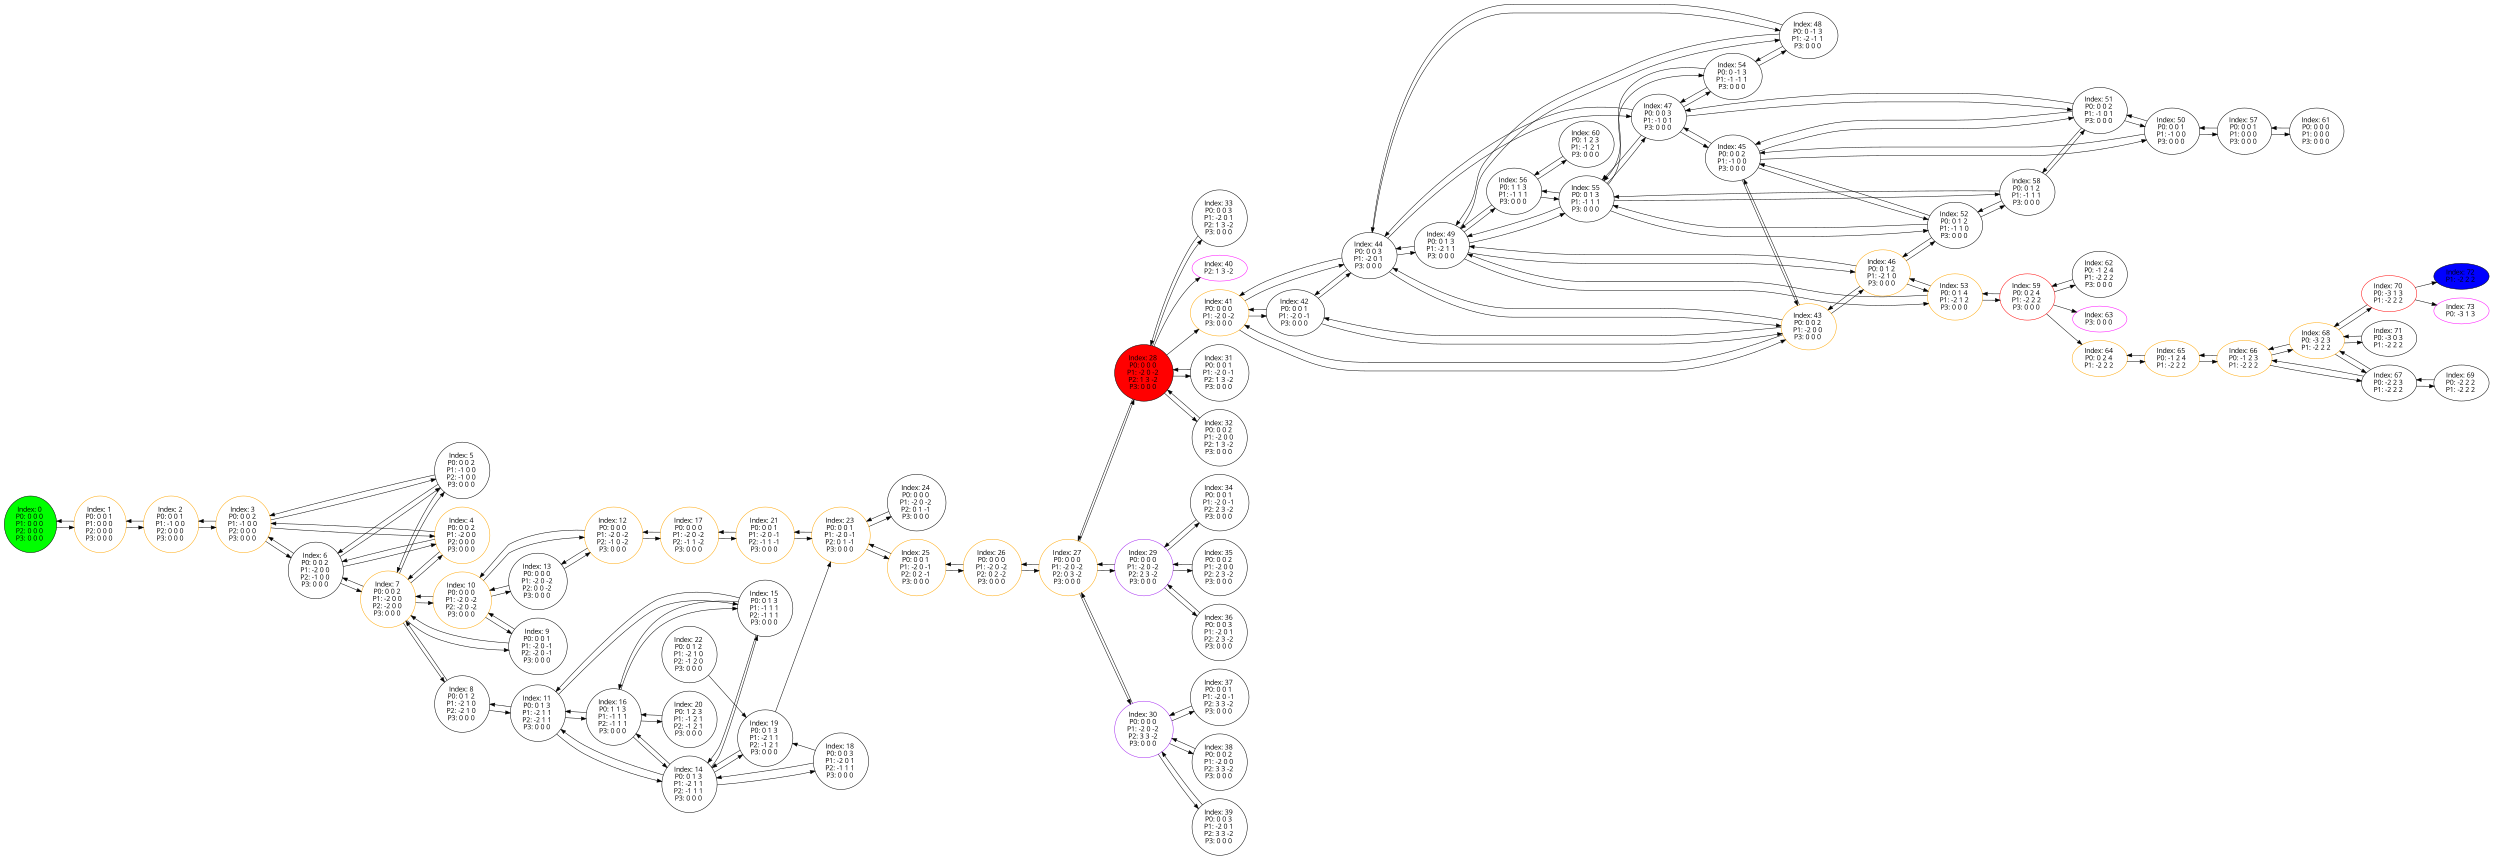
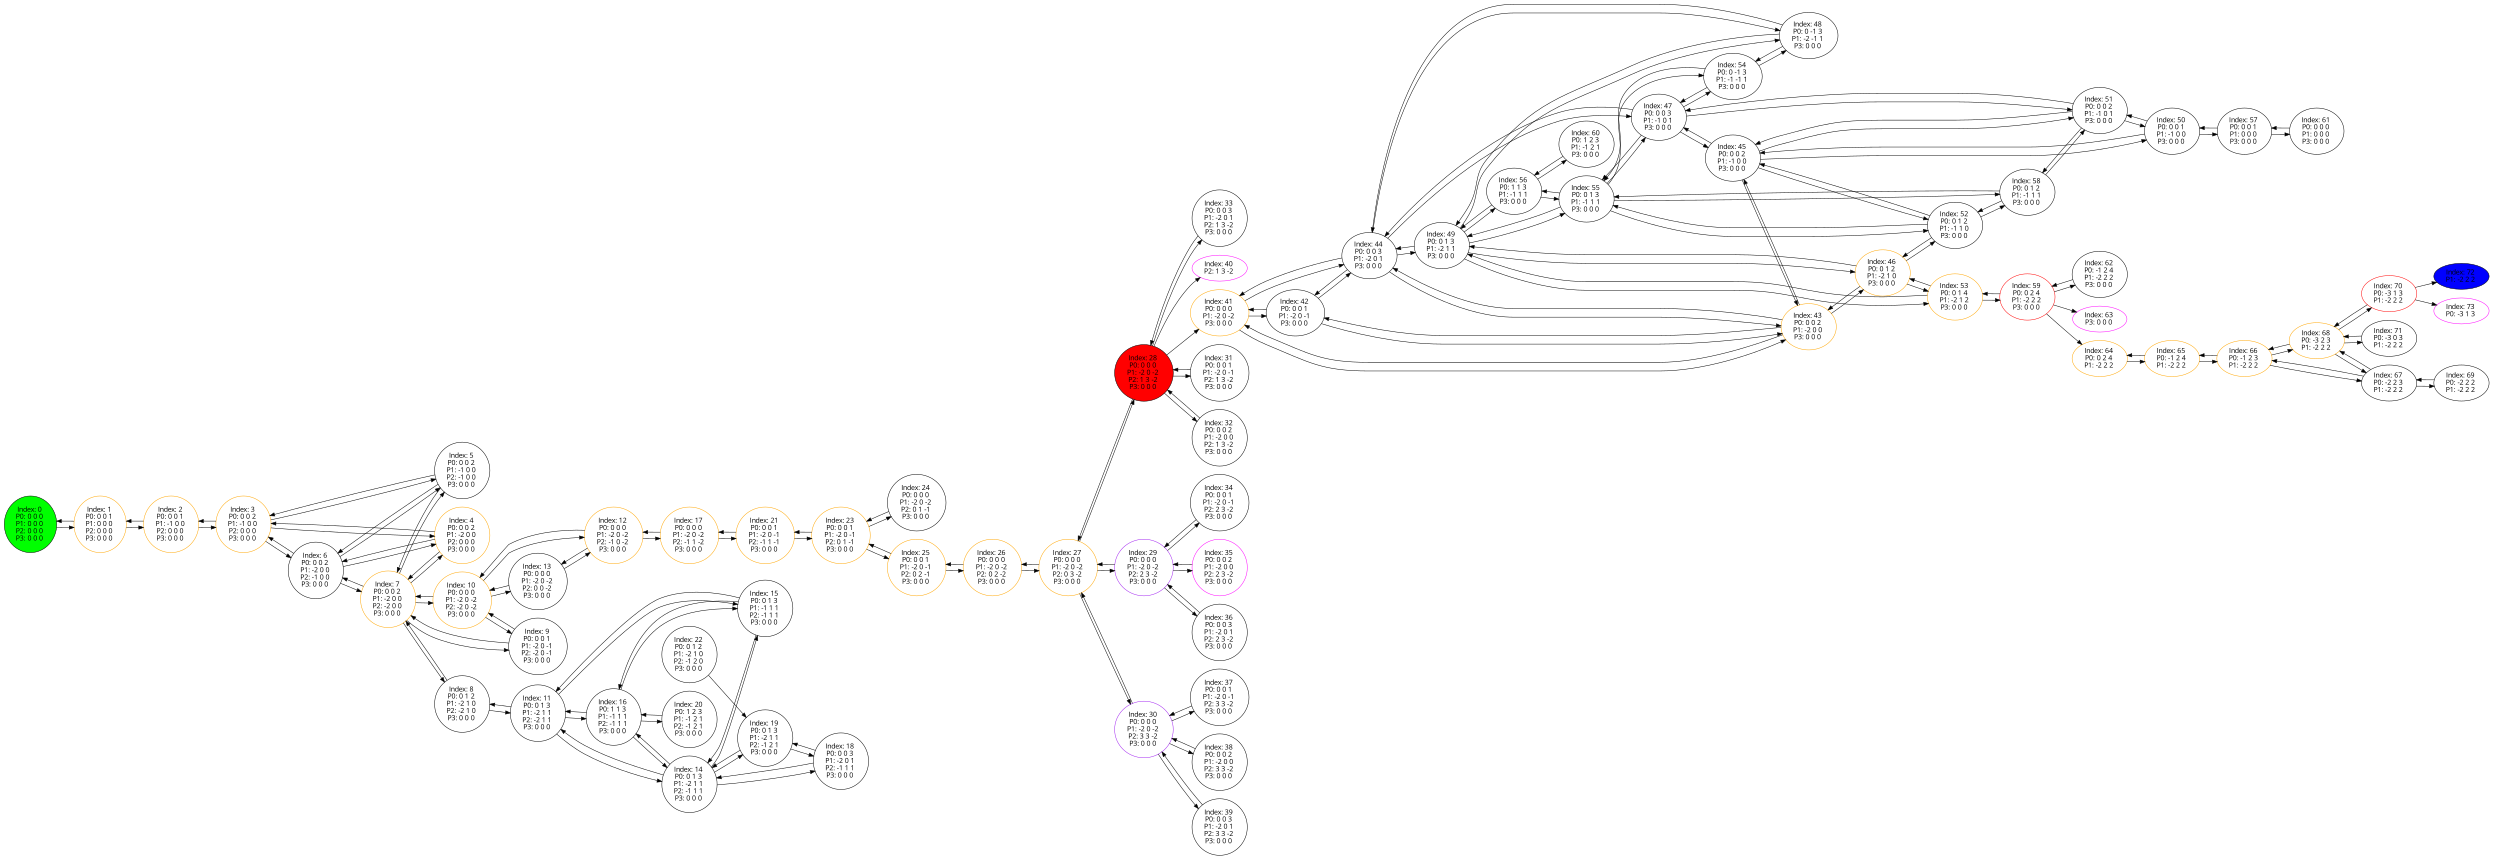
(1220, 568) -> (1220, 568)
(802, 639) -> (800, 752)
